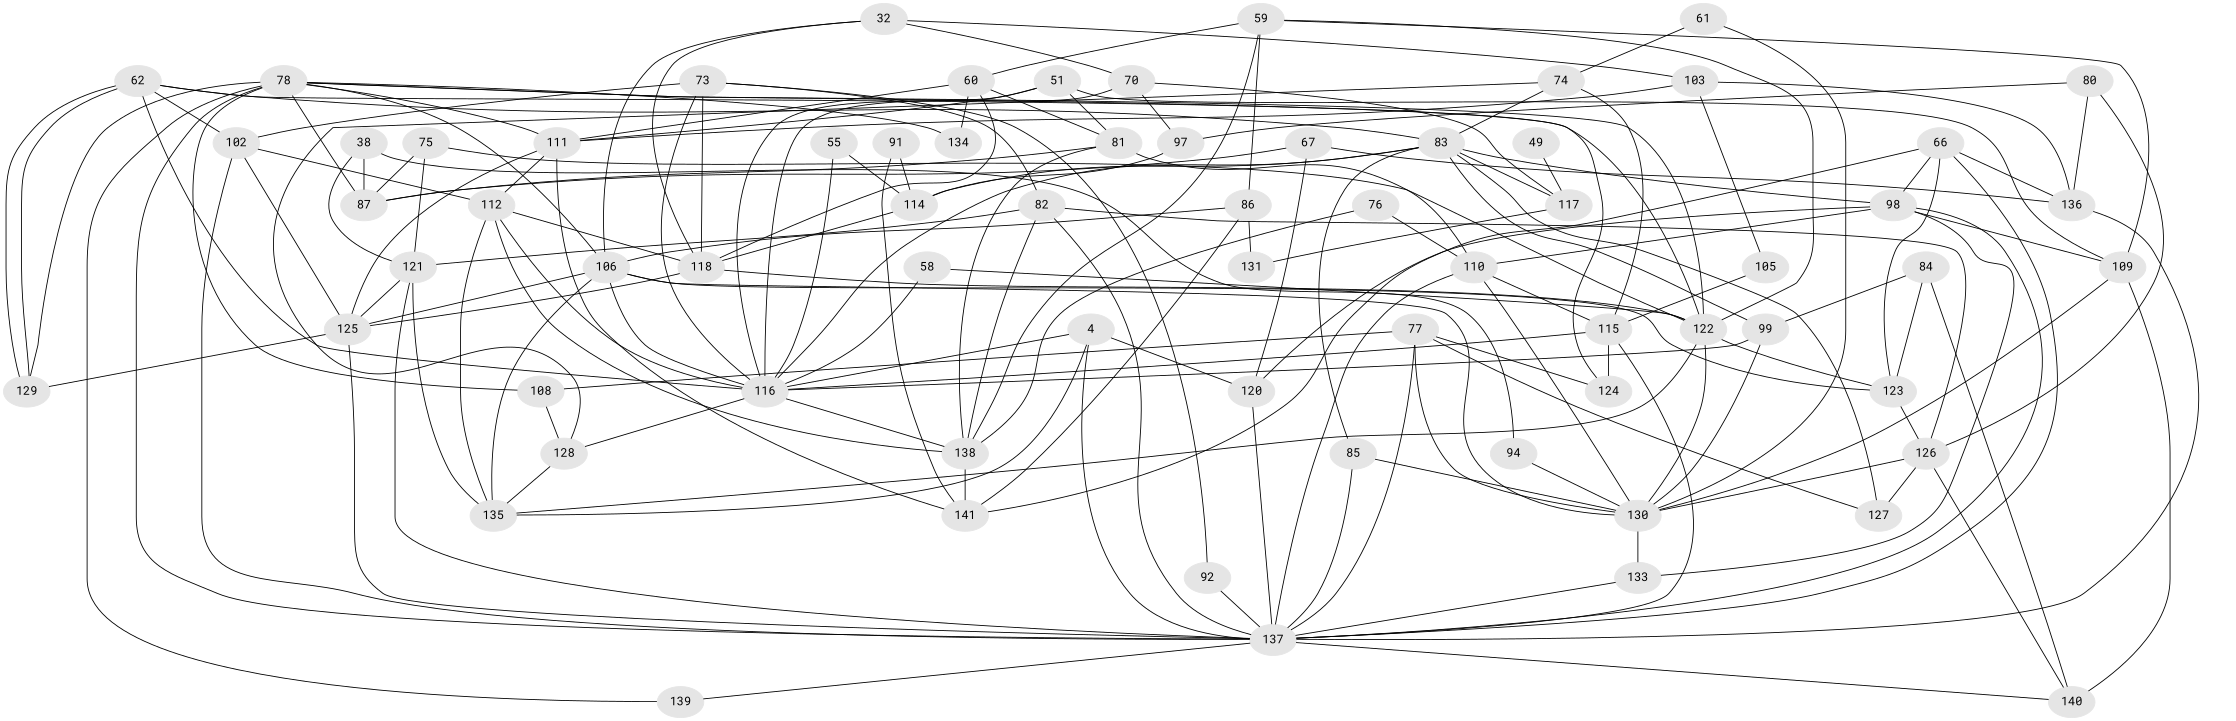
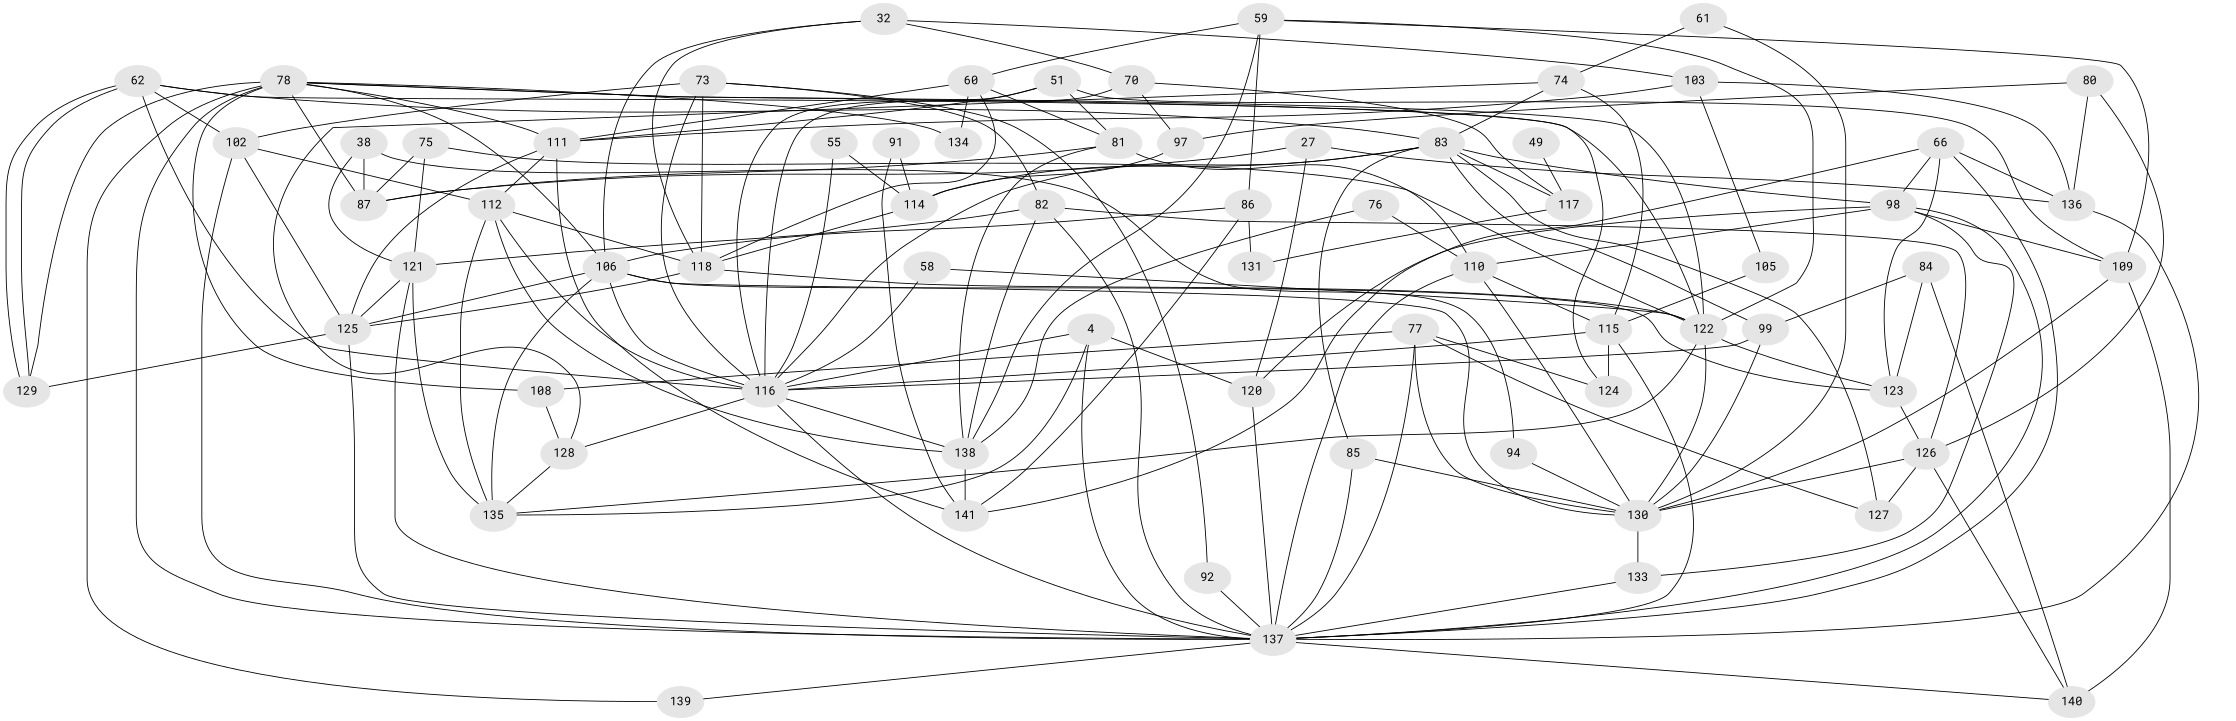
(1308, 143) -> (1308, 143)
none -> (994, 561)
